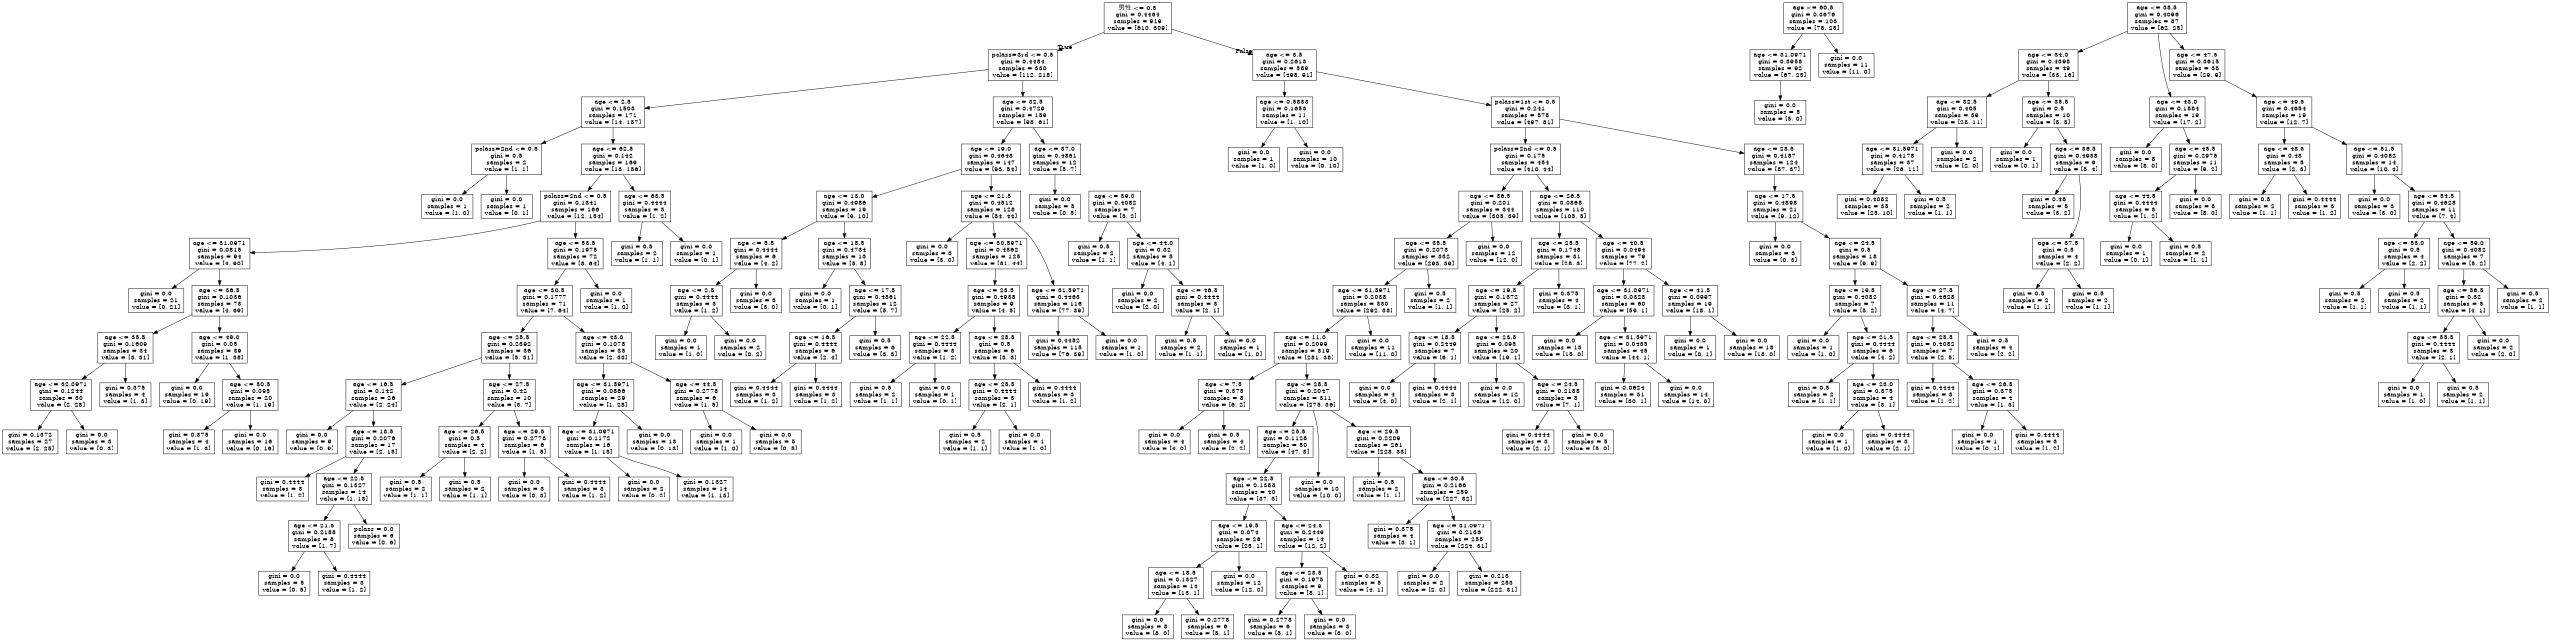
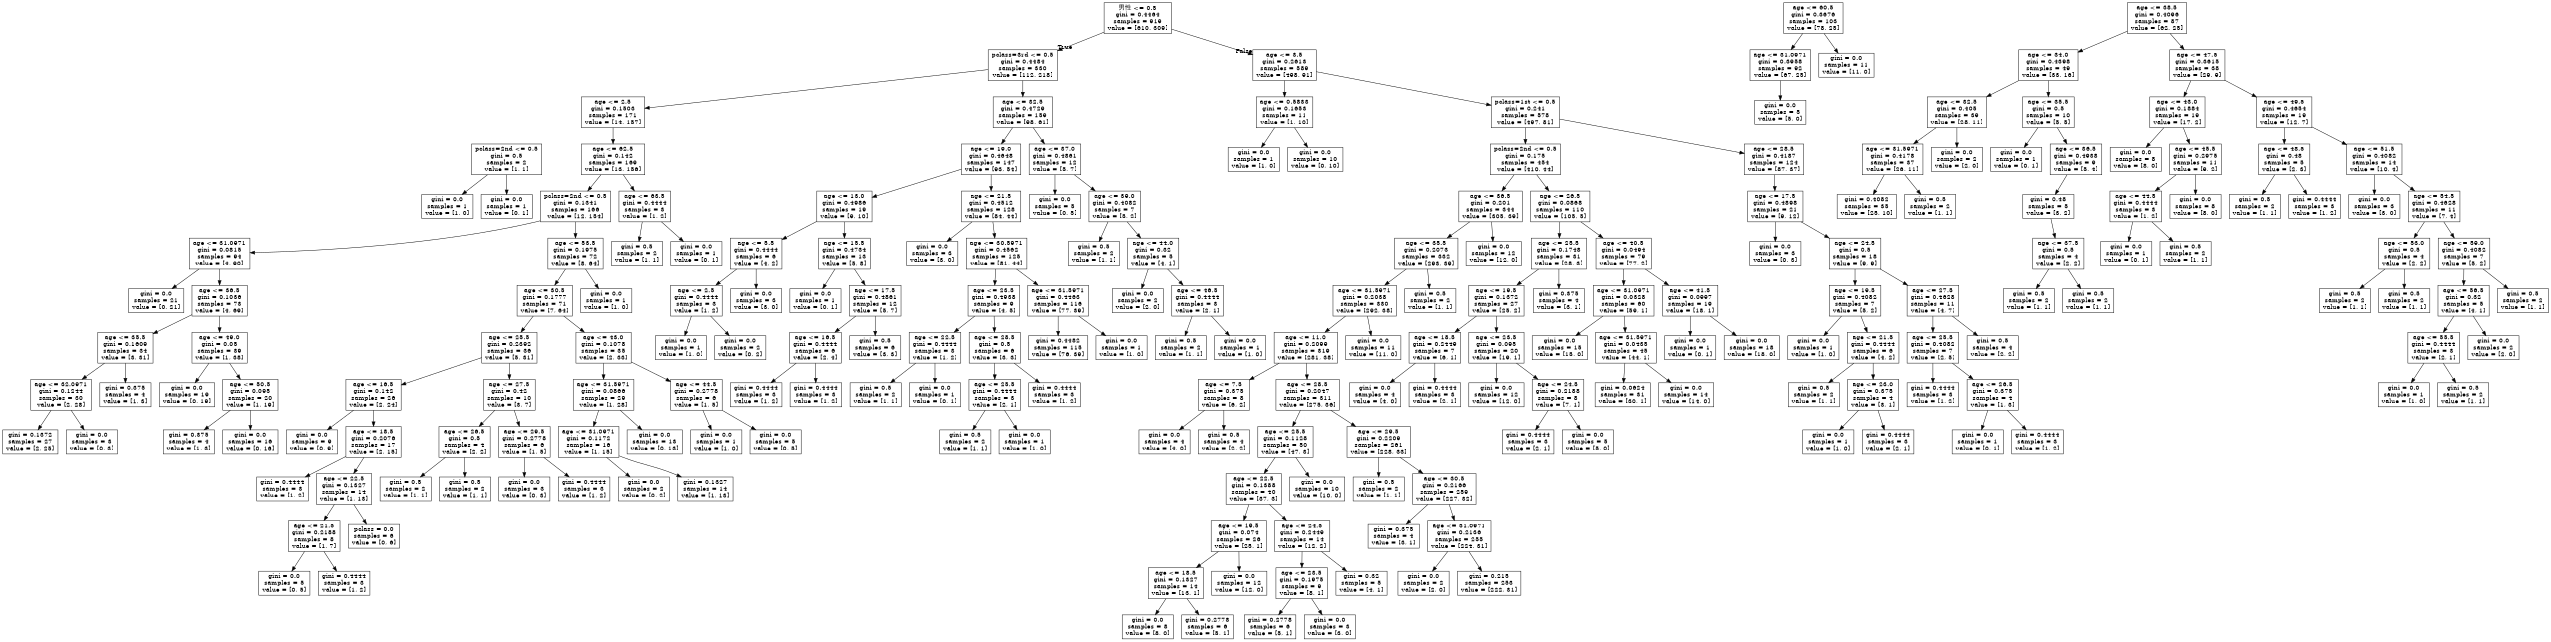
(2162, 63) -> (2188, 87)
(563, 134) -> none
none -> (1083, 181)
(2080, 205) -> (2053, 226)
(1038, 248) -> (1025, 276)
(1319, 441) -> (1301, 465)
